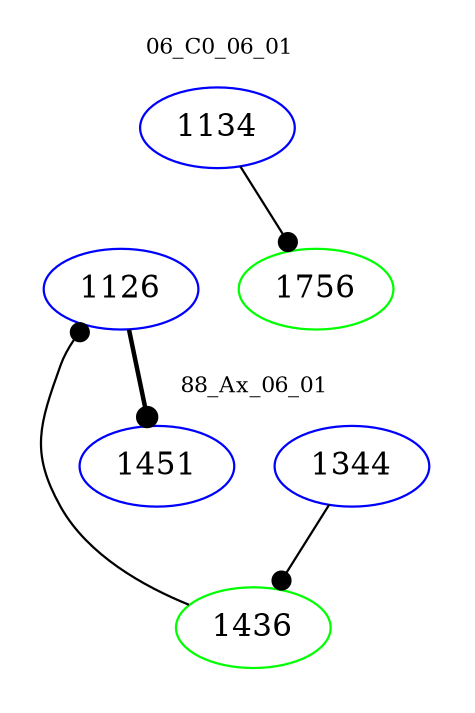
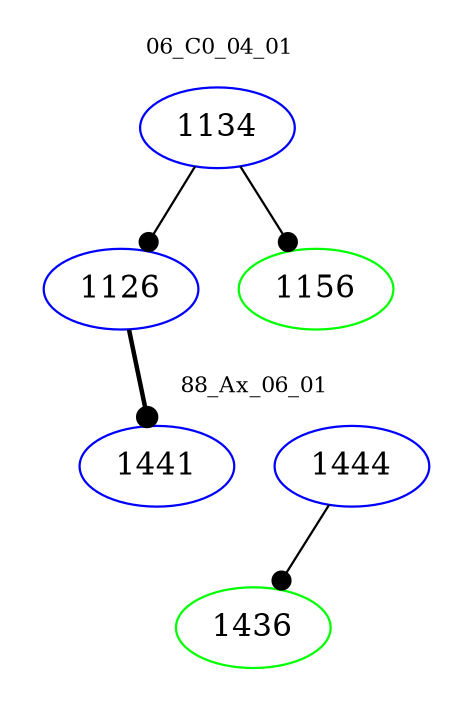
(220, 48) -> (220, 48)
(316, 289) -> (316, 289)
(157, 466) -> (157, 466)
(352, 466) -> (352, 466)
(77, 529) -> (174, 200)
